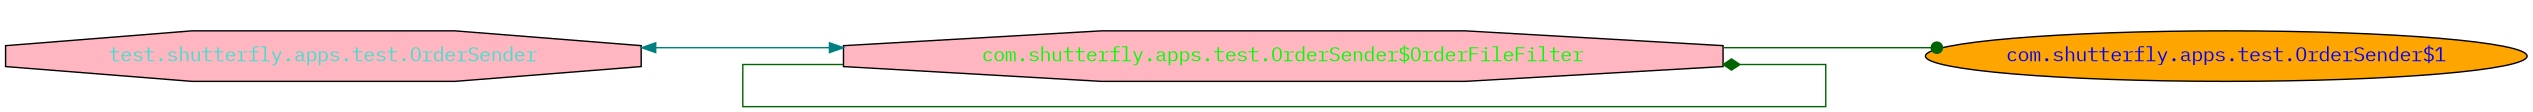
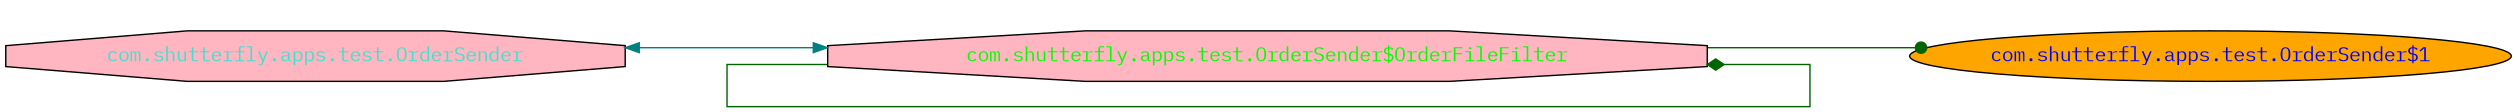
(323, 56) -> (315, 56)
